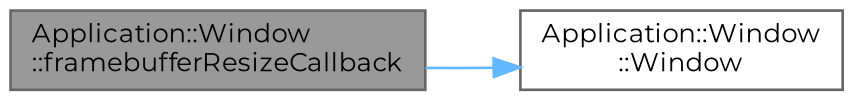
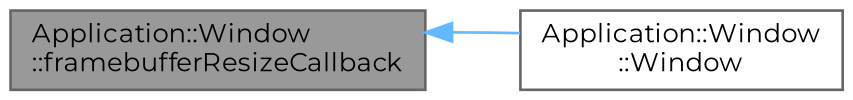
(459, 68) -> (486, 33)
